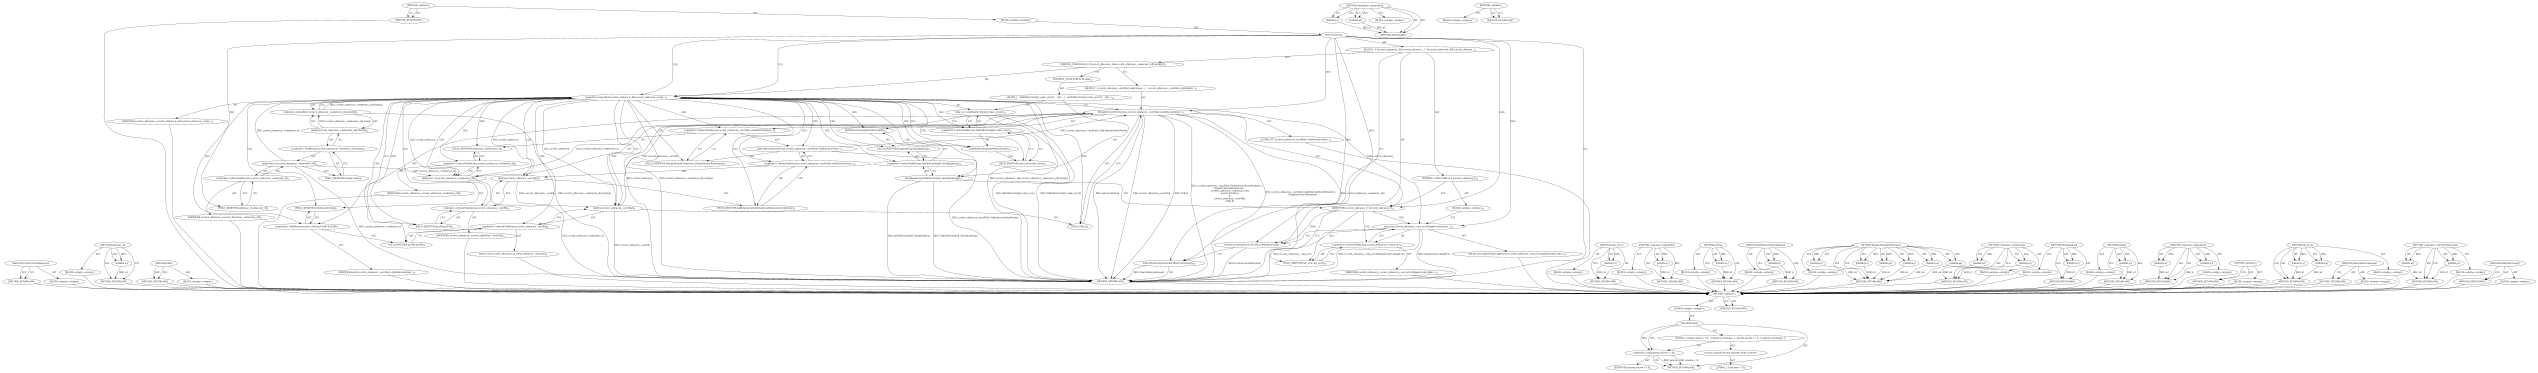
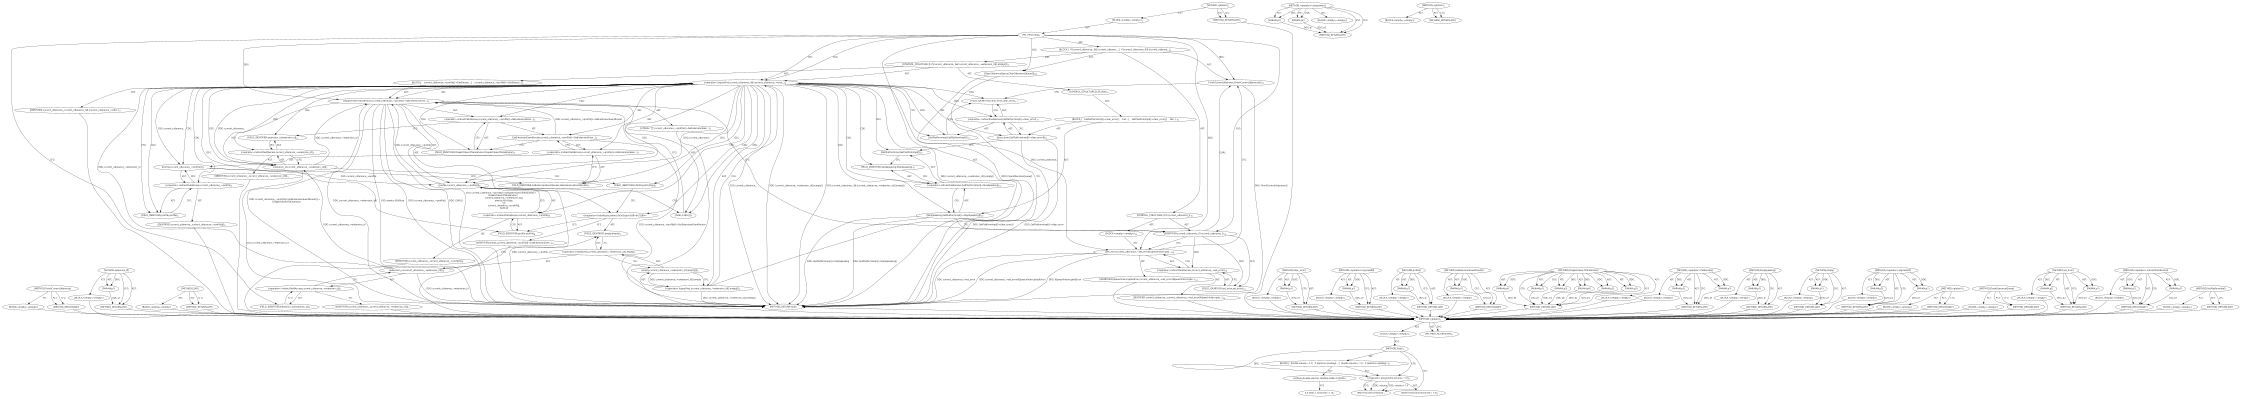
(306, 218) -> (609, 224)
(1210, 253) -> (1102, 86)
